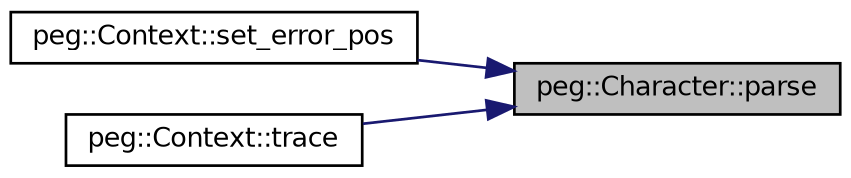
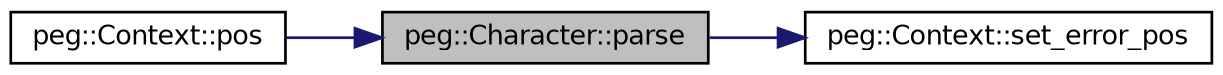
(452, 64) -> (744, 38)
(214, 140) -> (148, 38)
